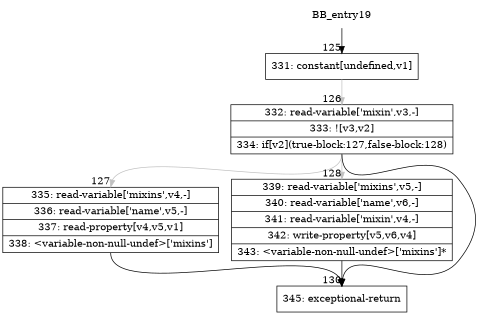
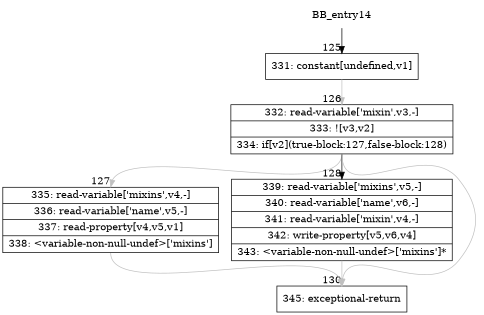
(342, 15) -> (342, 15)
(342, 163) -> (342, 163)
(475, 216) -> (475, 216)
(223, 270) -> (223, 270)
(342, 270) -> (342, 270)
